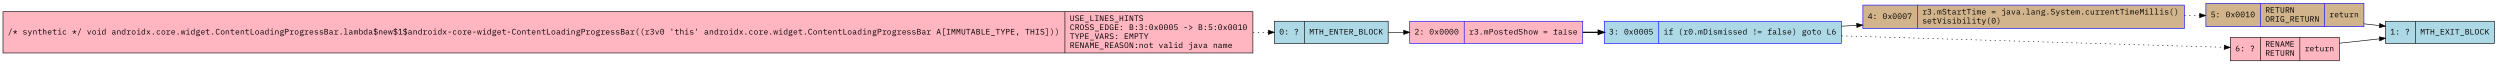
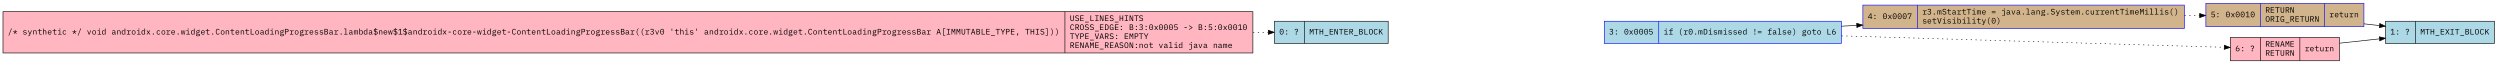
(1496, 32) -> none
